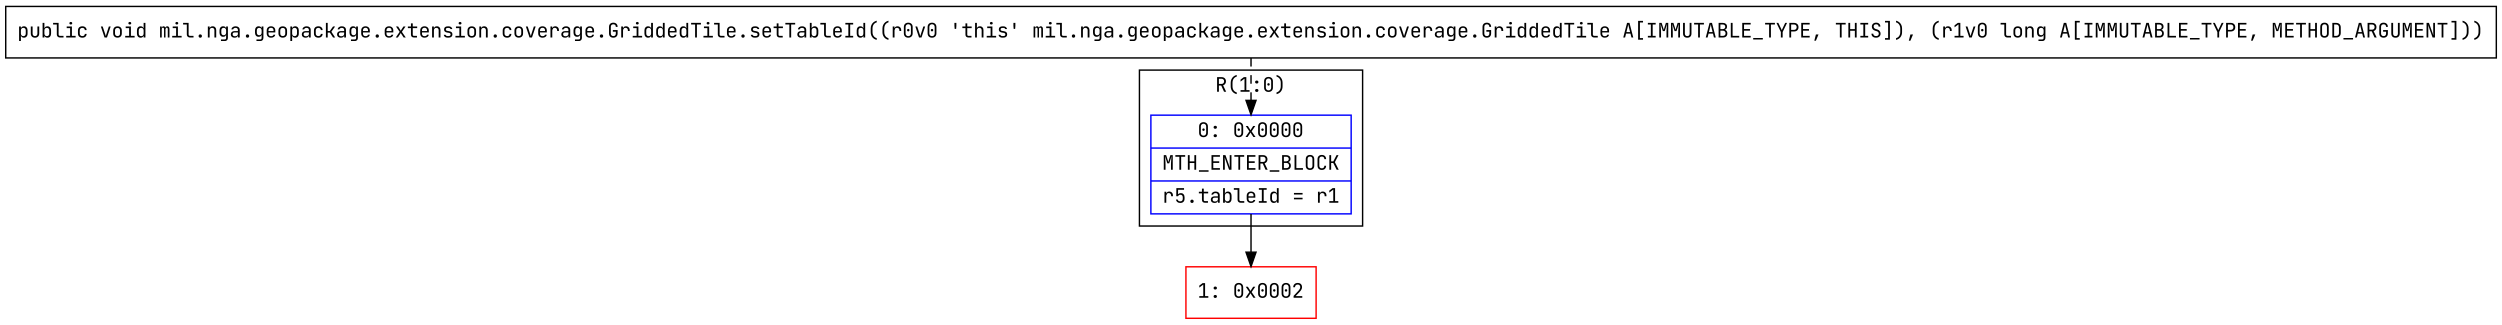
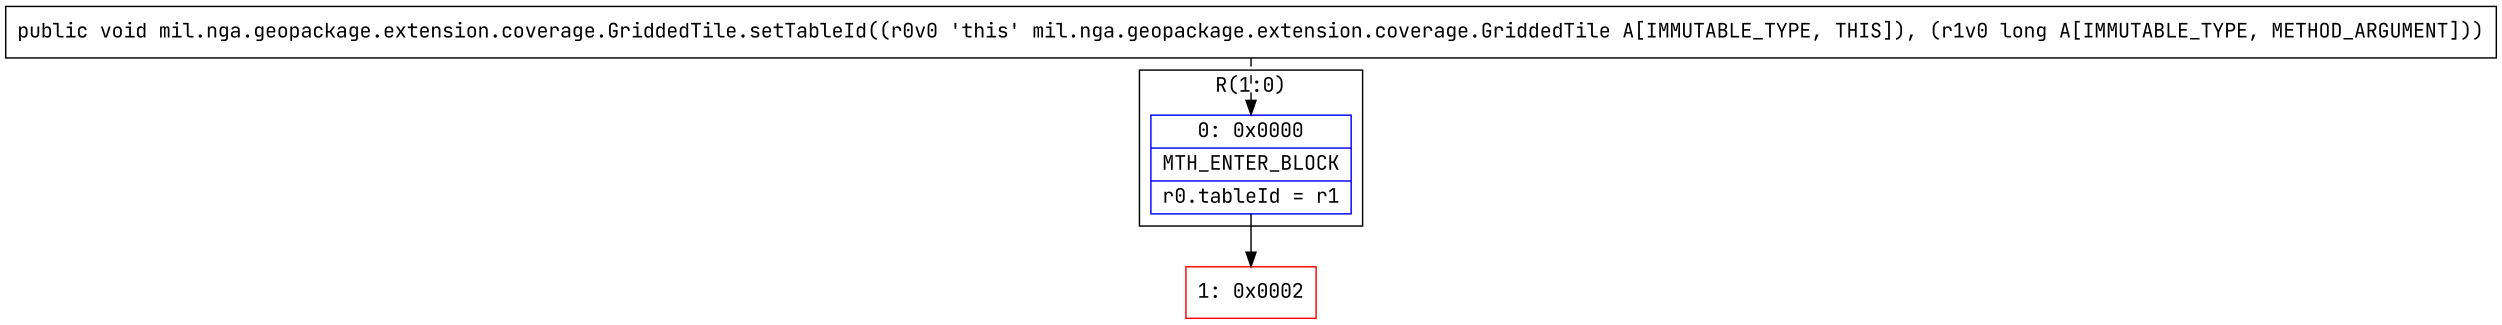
(1251, 197) -> (1251, 197)
